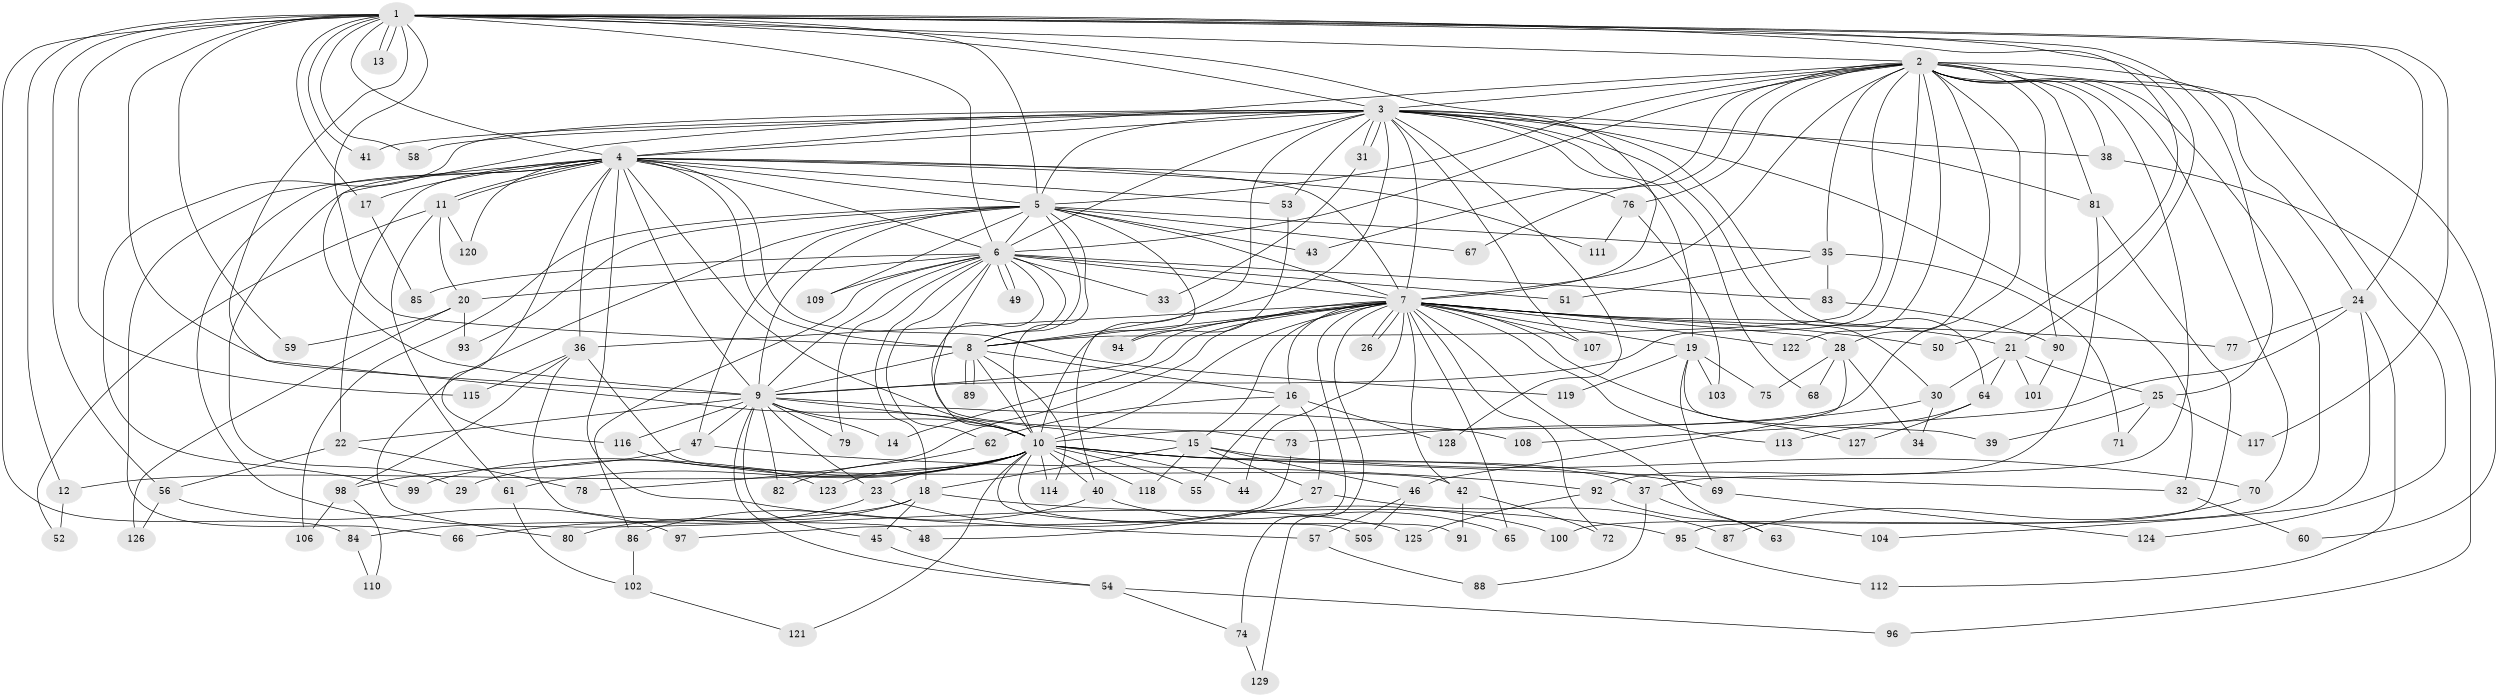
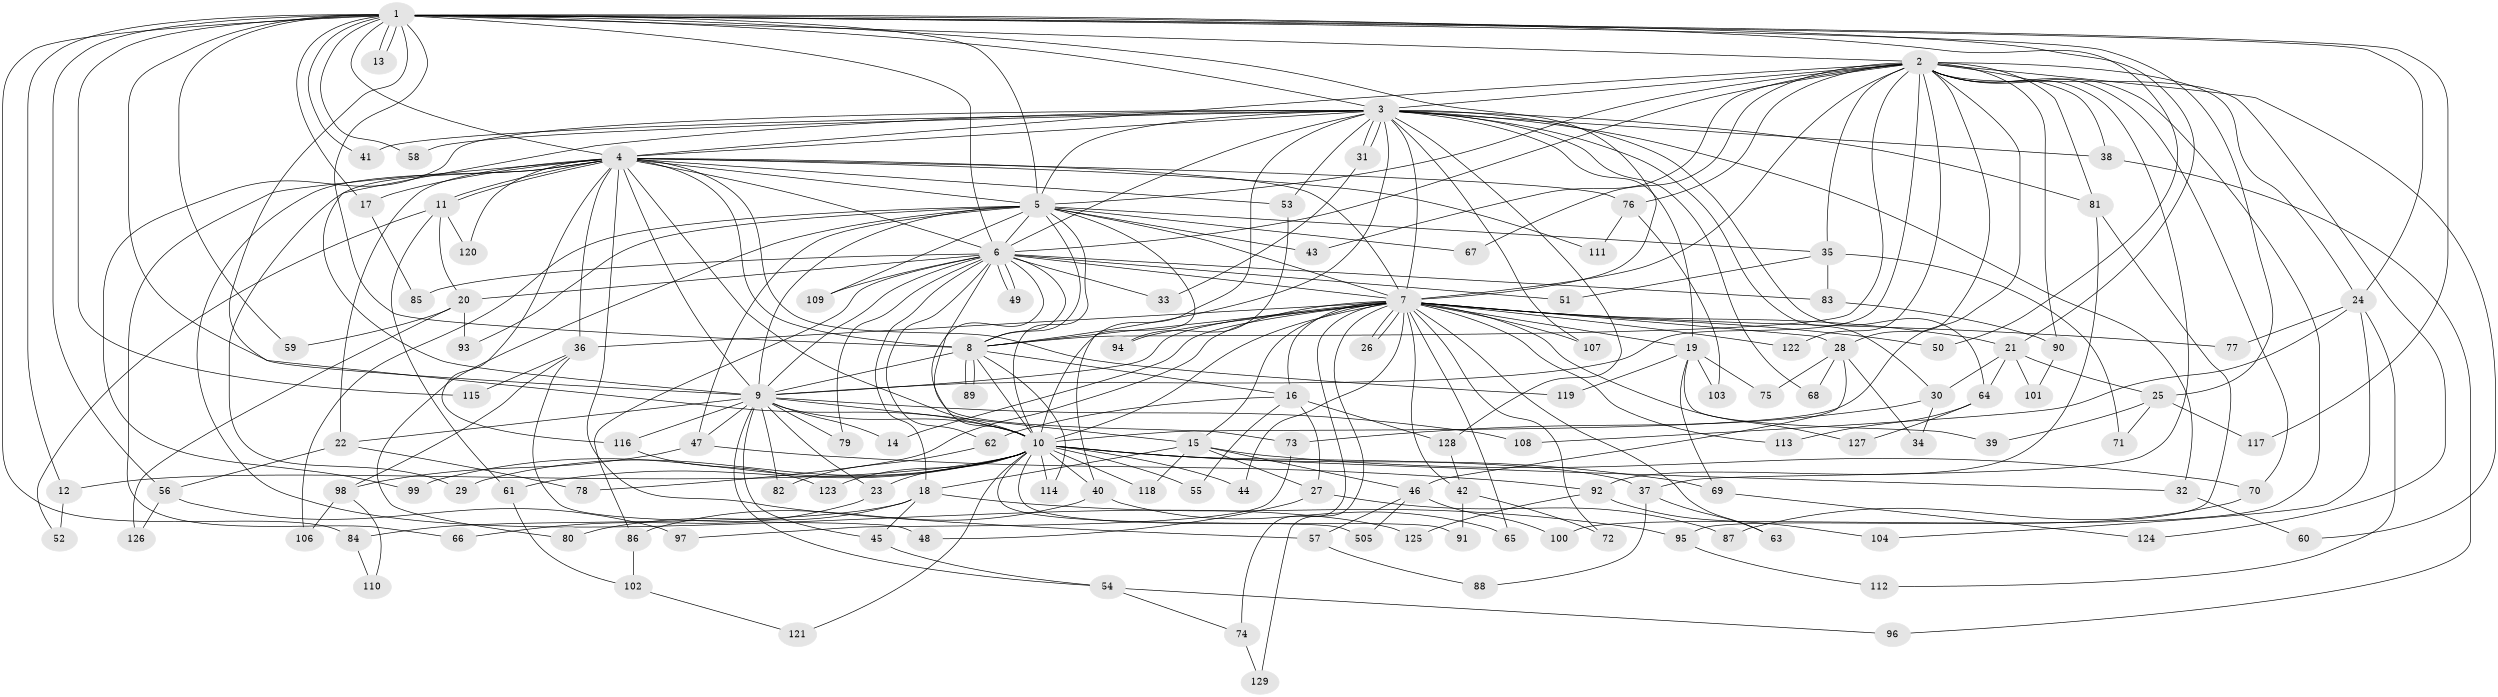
(974, 474) -> (1455, 468)
(1218, 516) -> (1510, 520)
